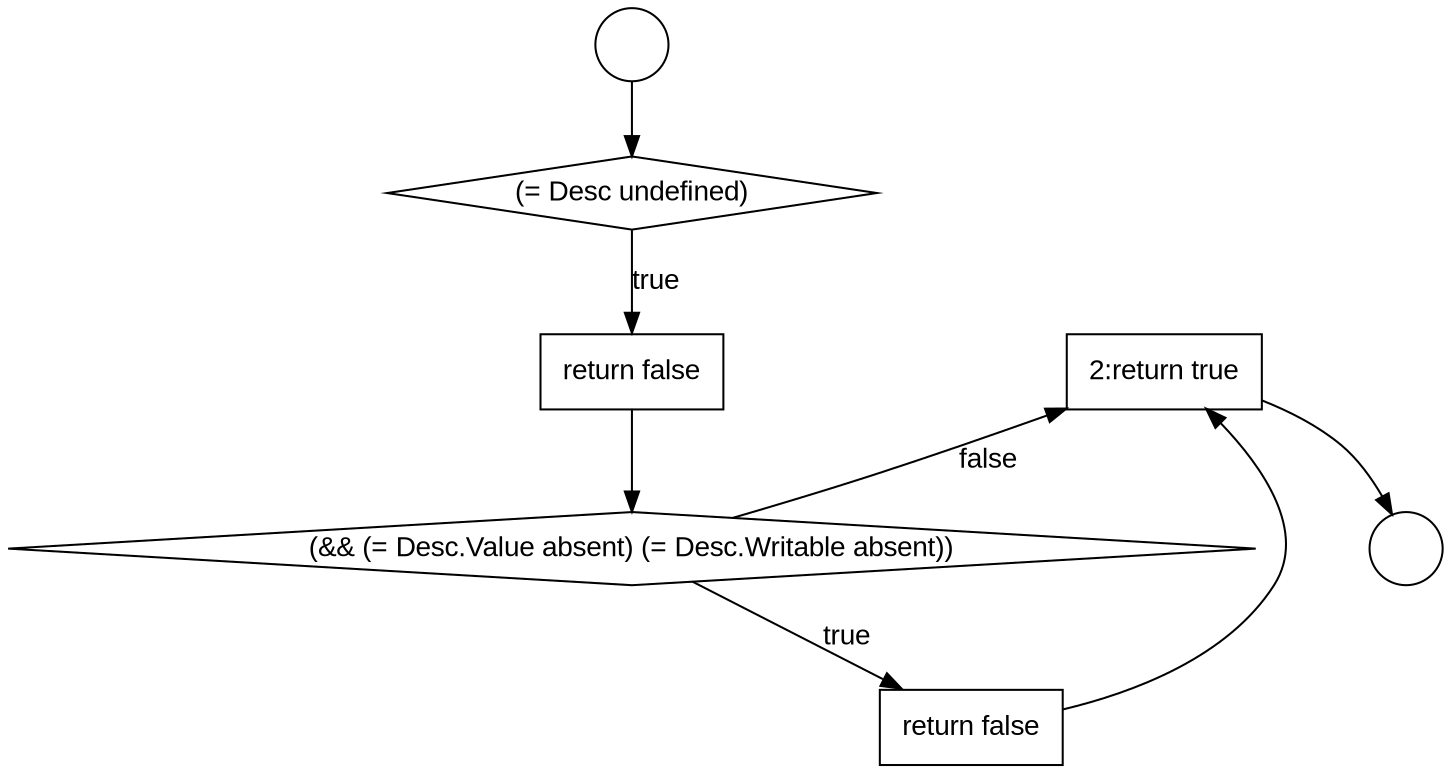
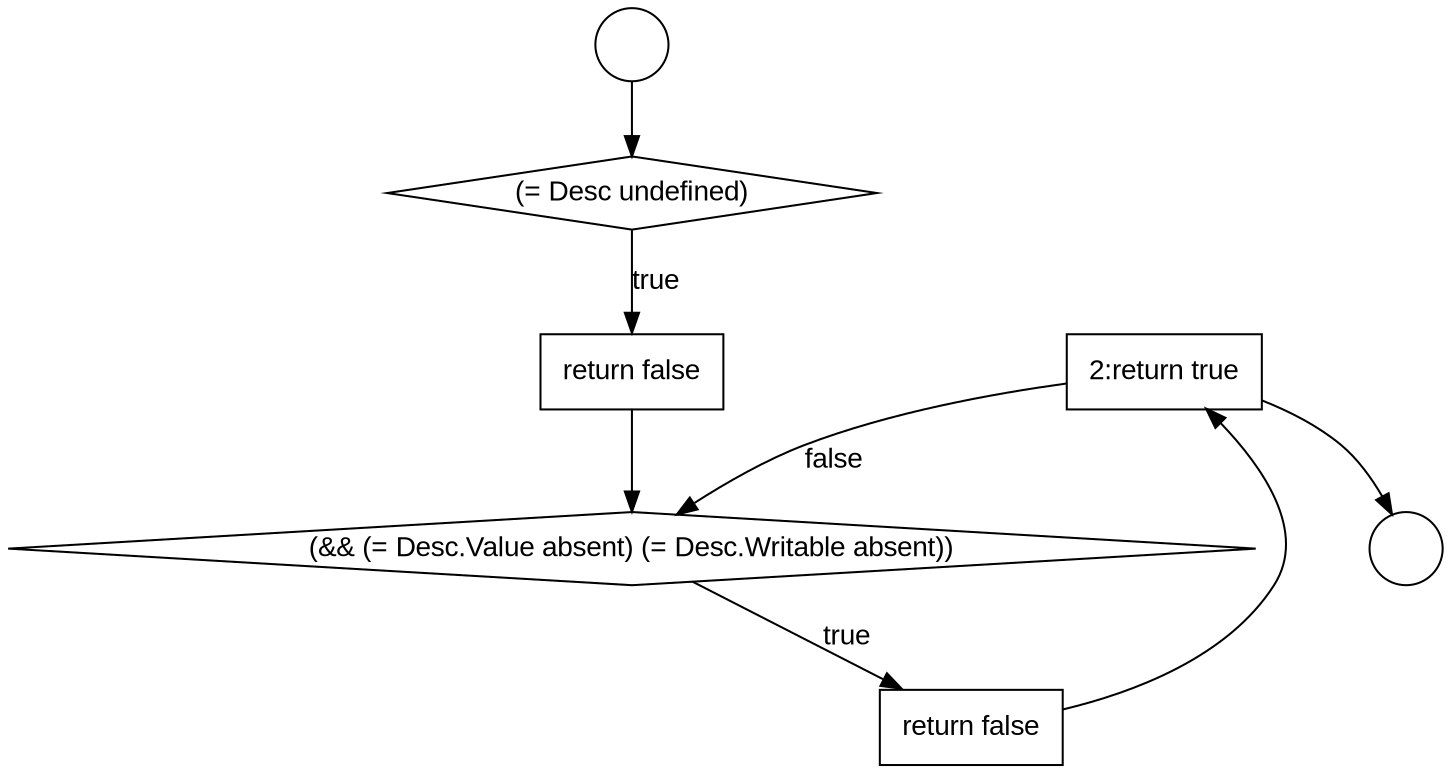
(891, 469) -> (873, 422)
